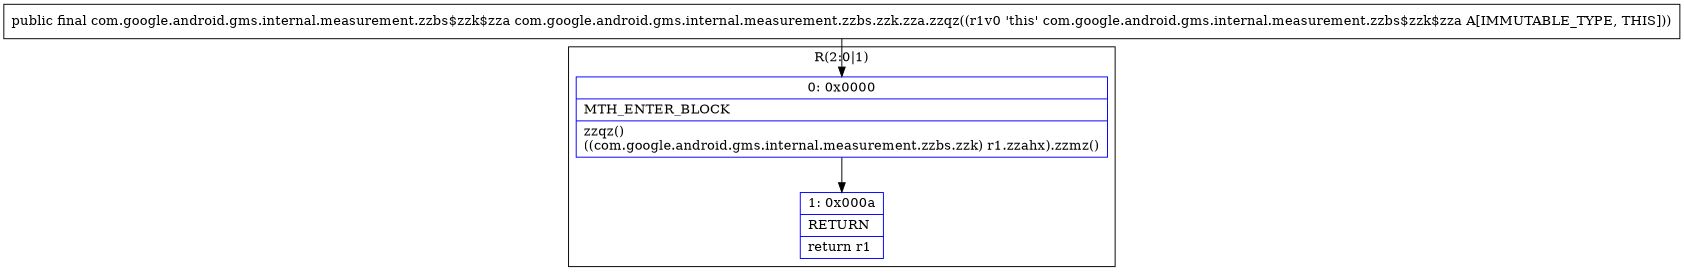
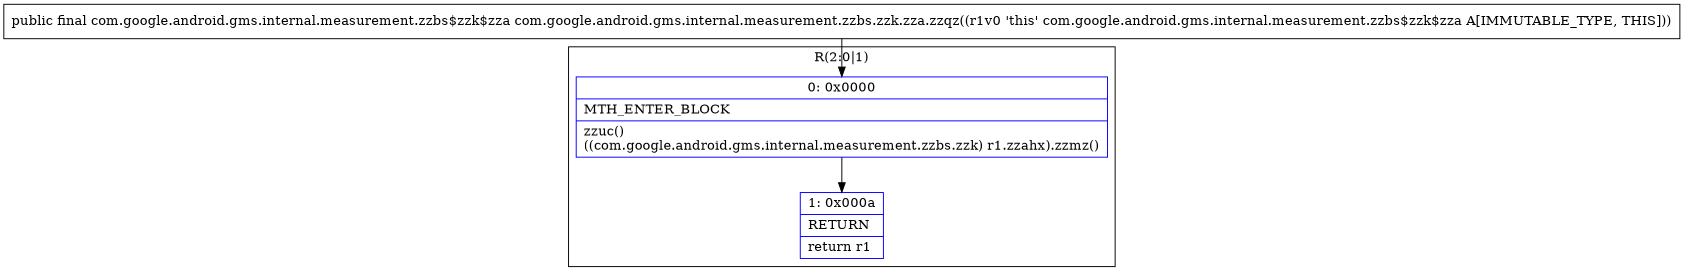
(604, 131) -> (604, 131)
